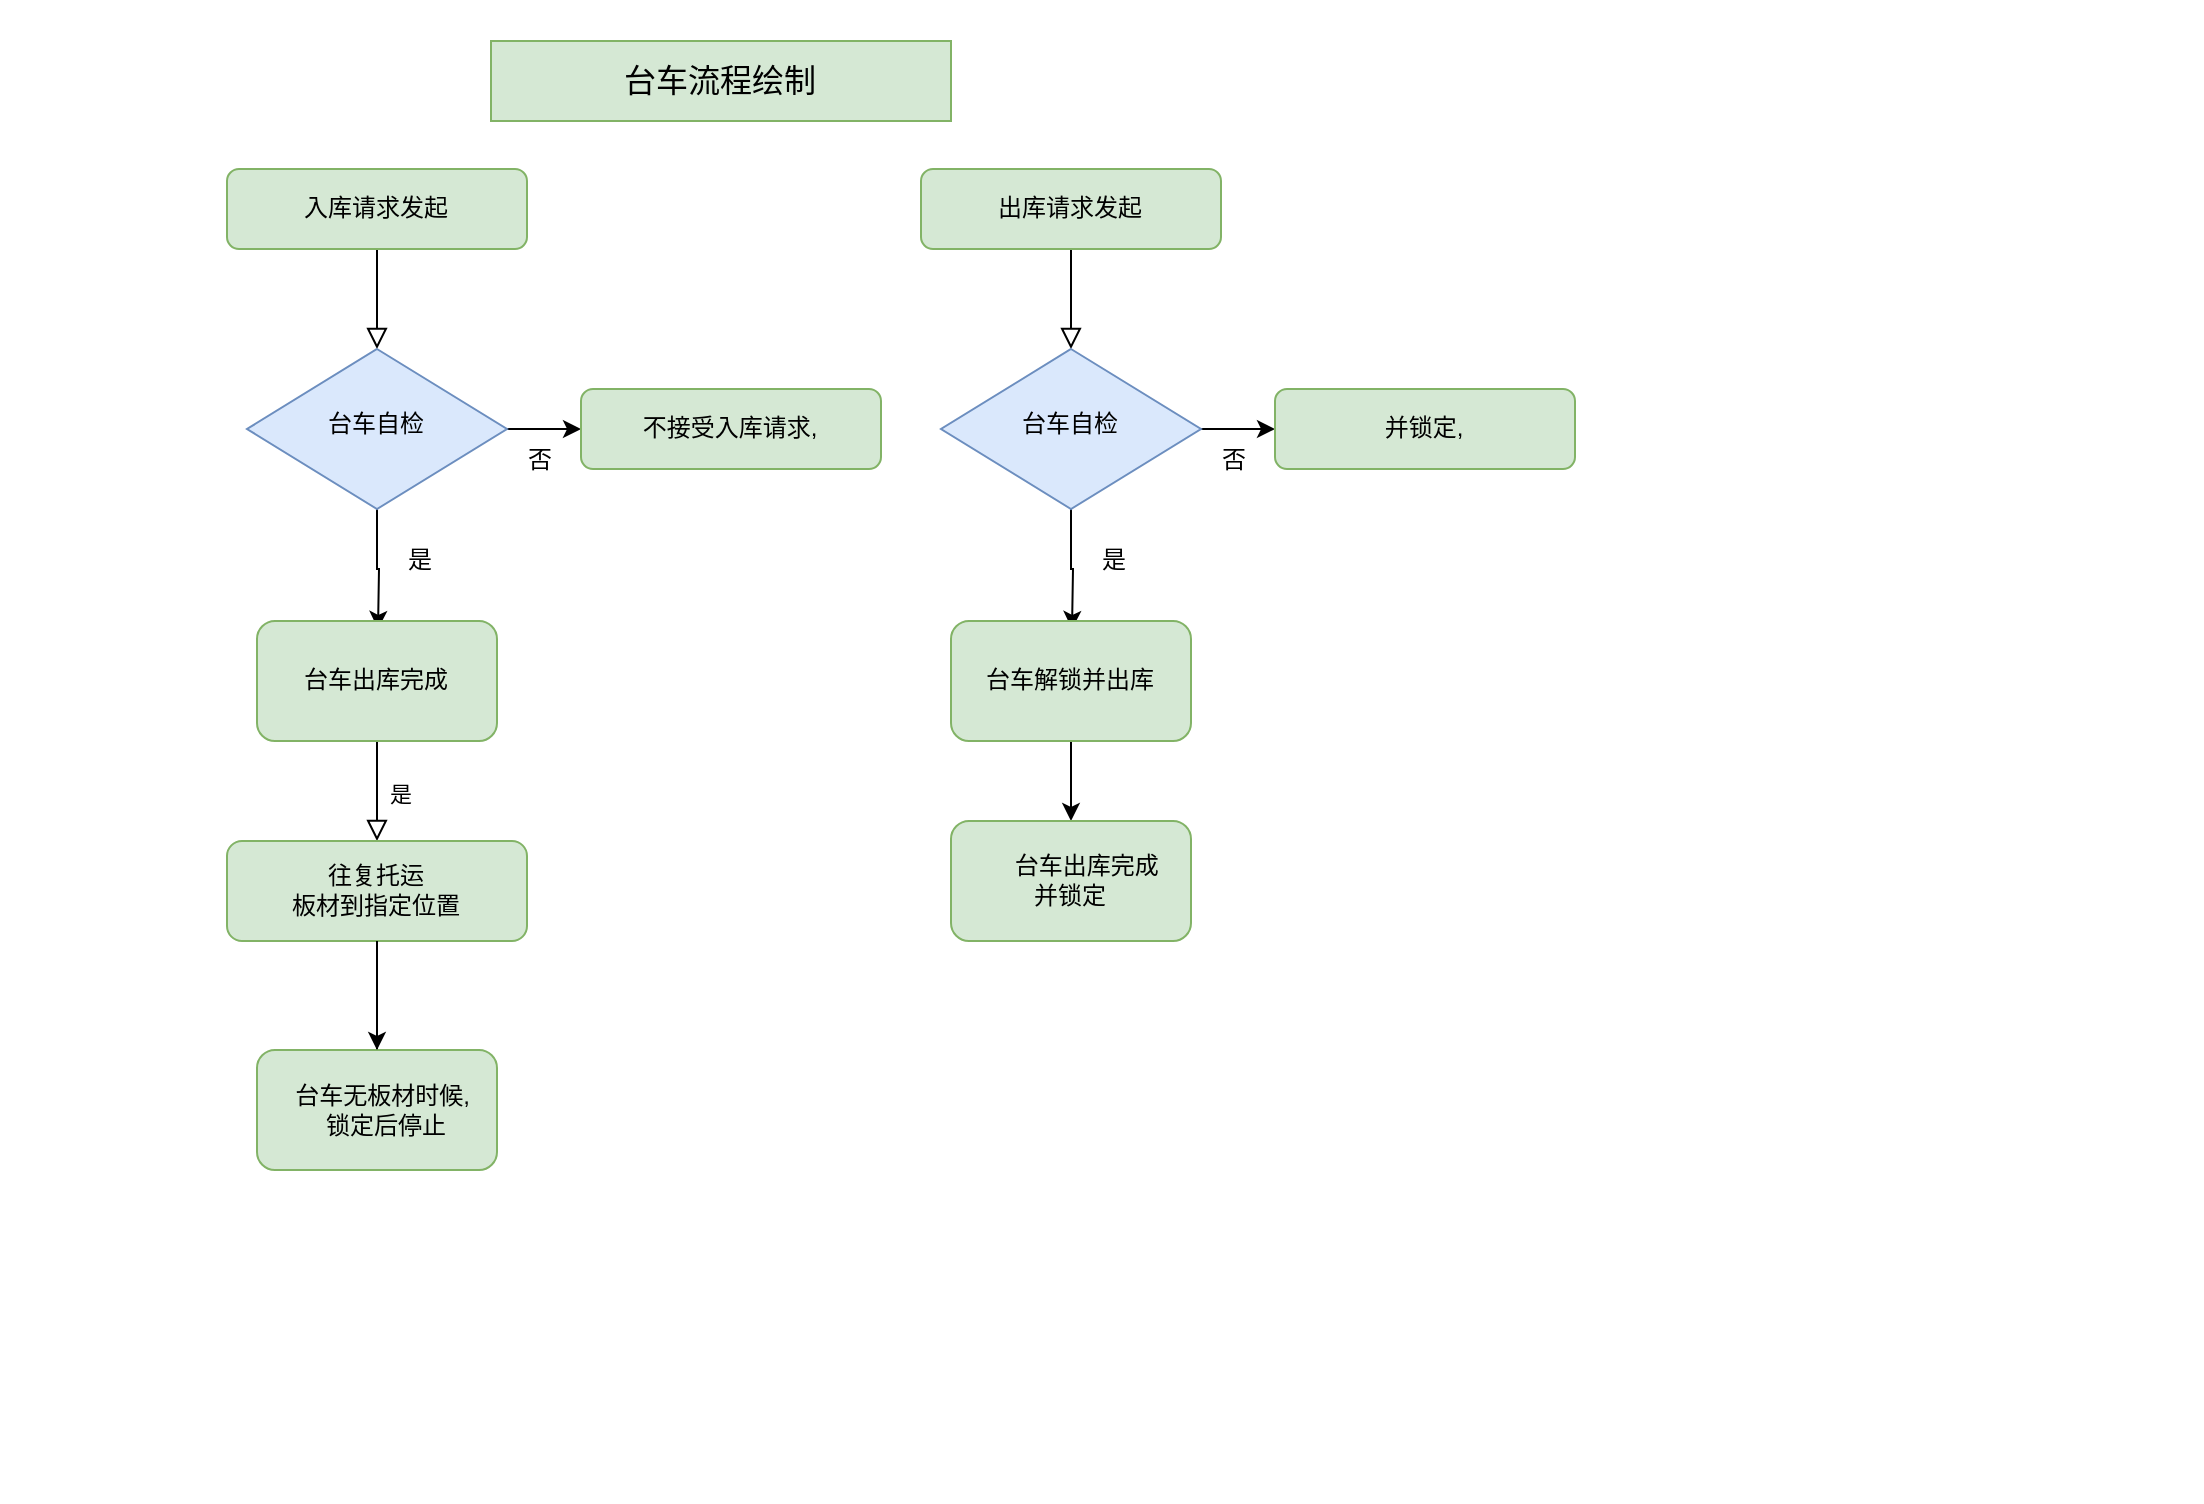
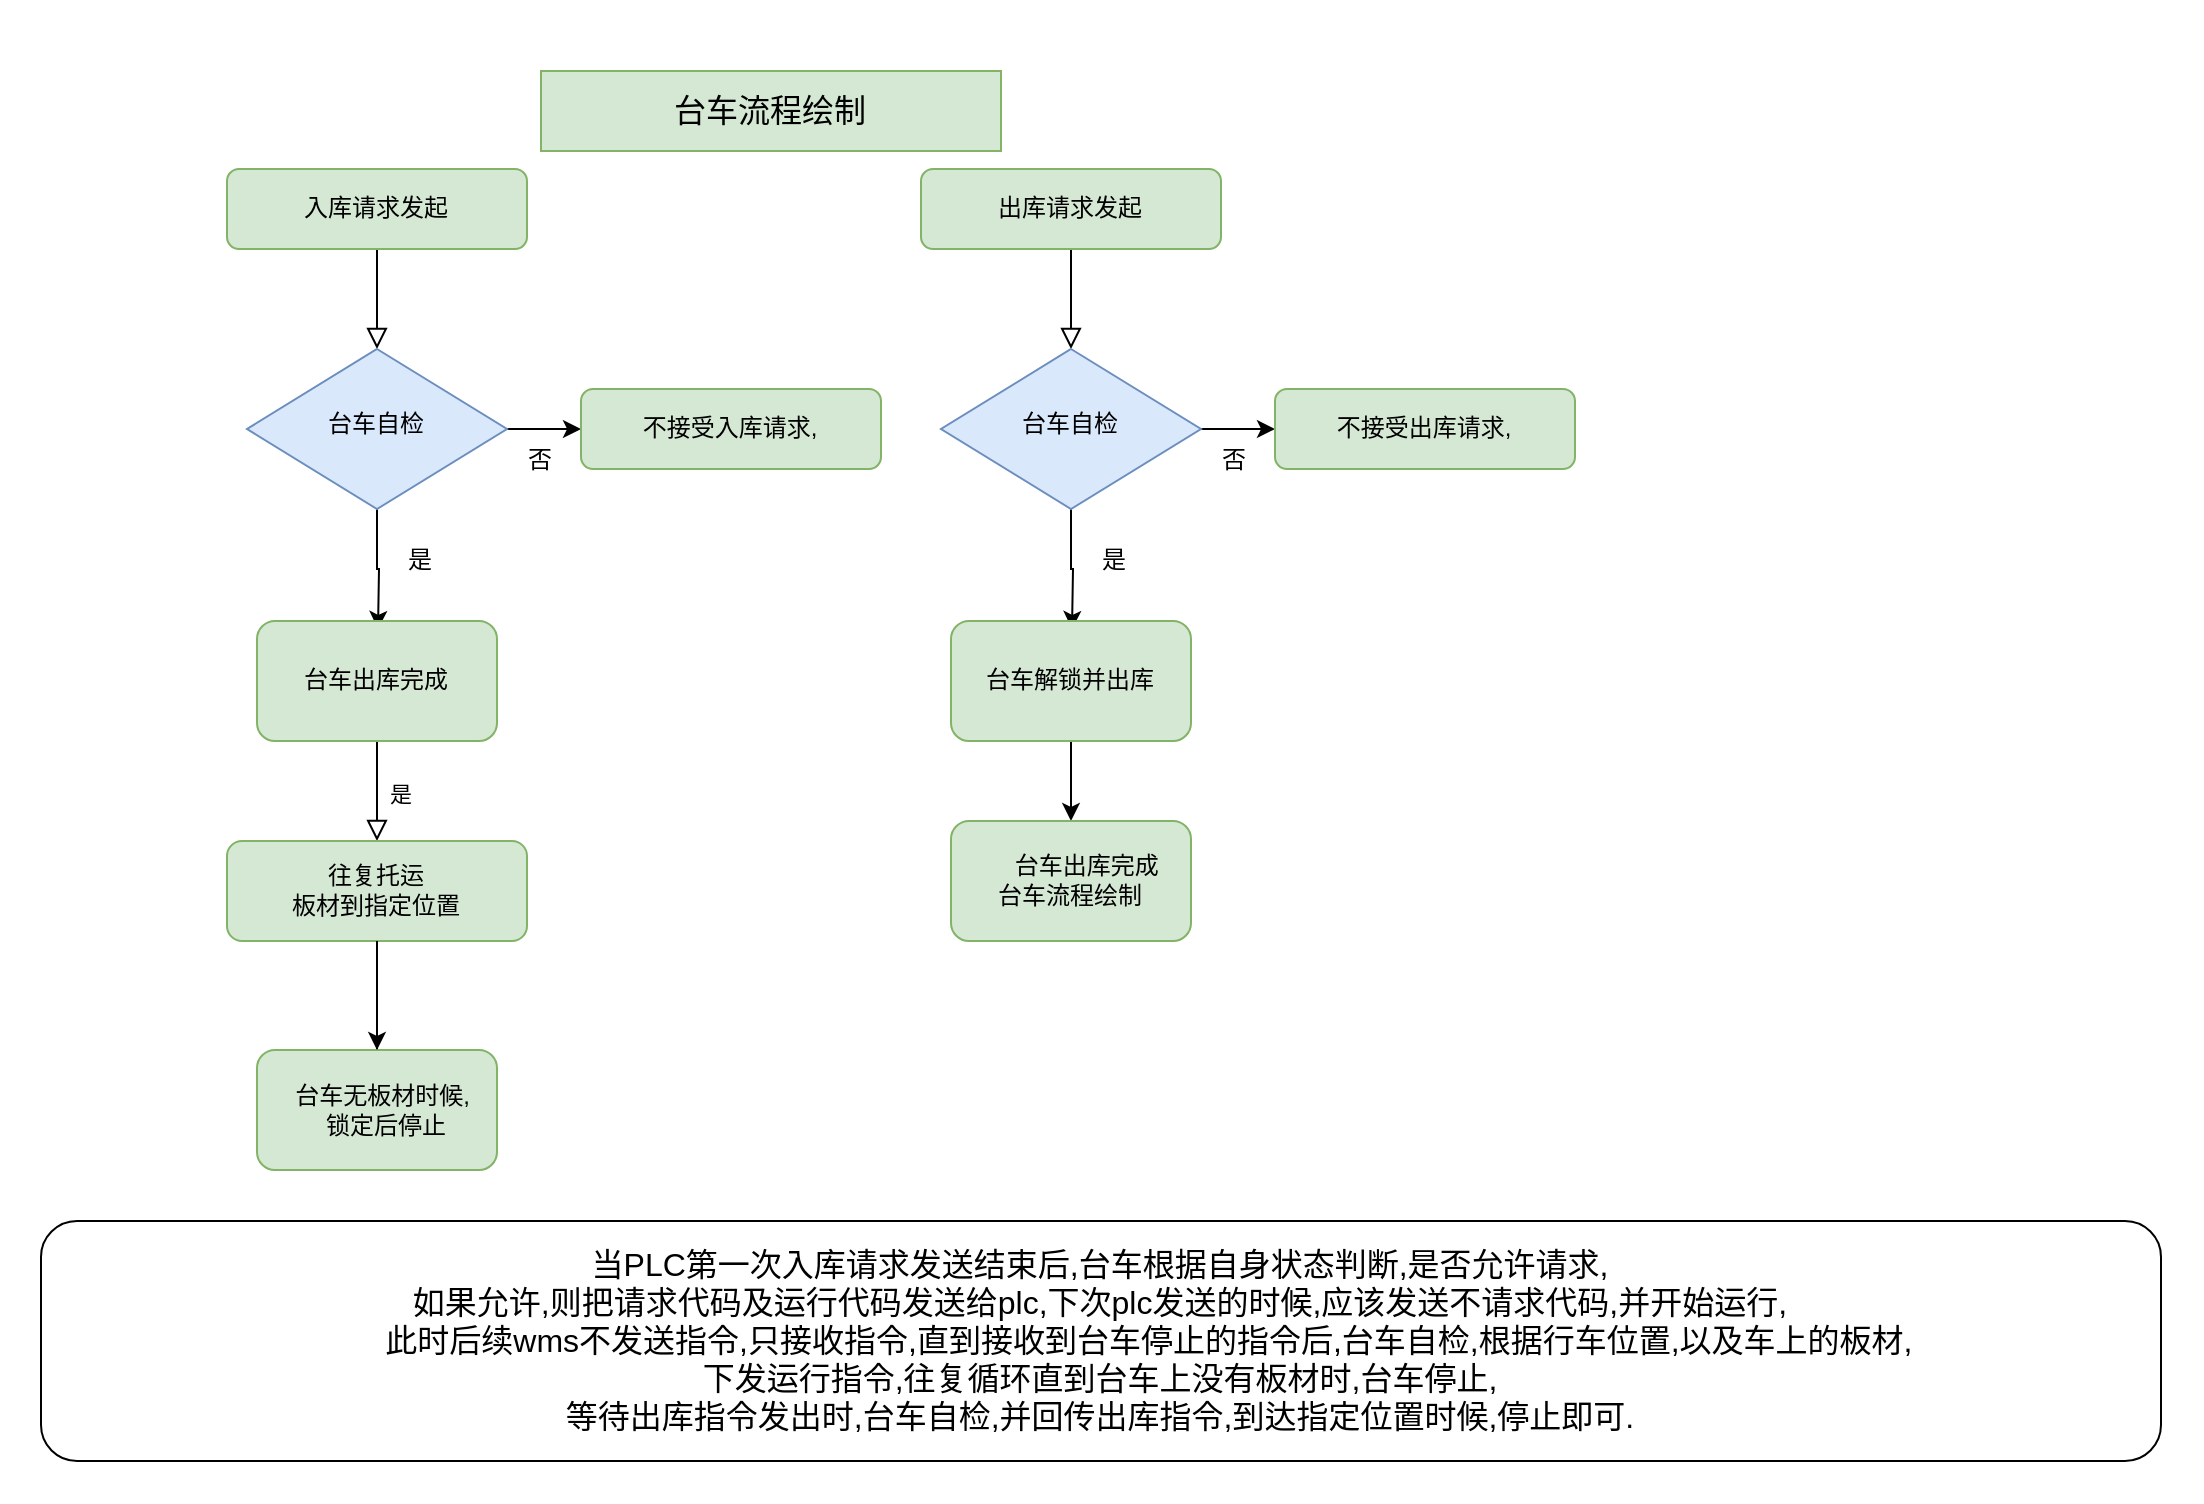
(721, 81) -> (771, 111)
(1425, 429) -> (1425, 429)
(1071, 881) -> (1071, 881)
none -> (1101, 1341)
